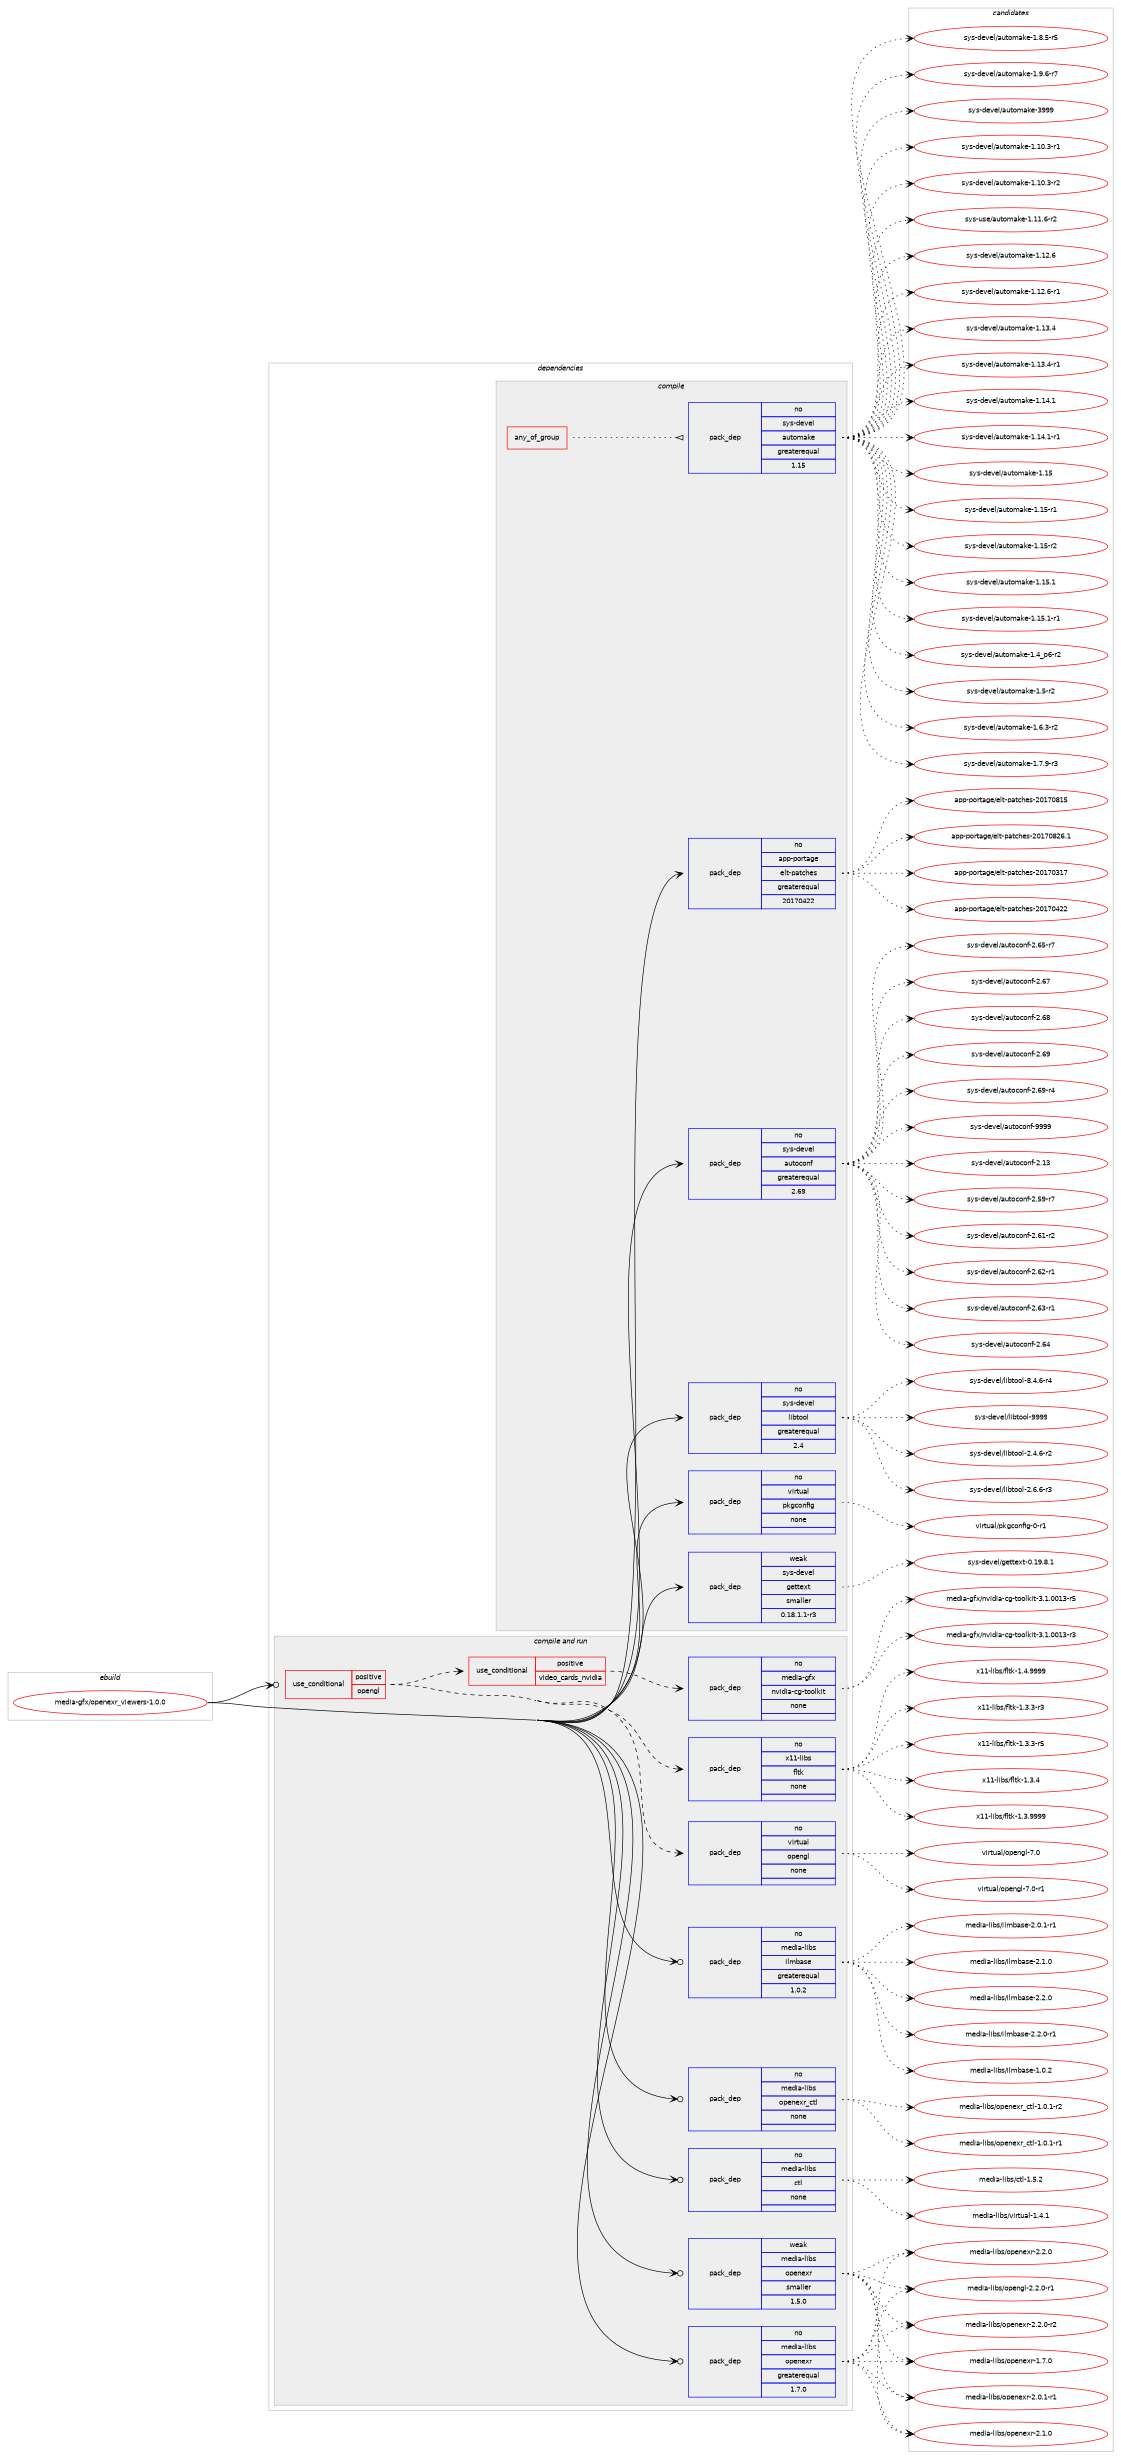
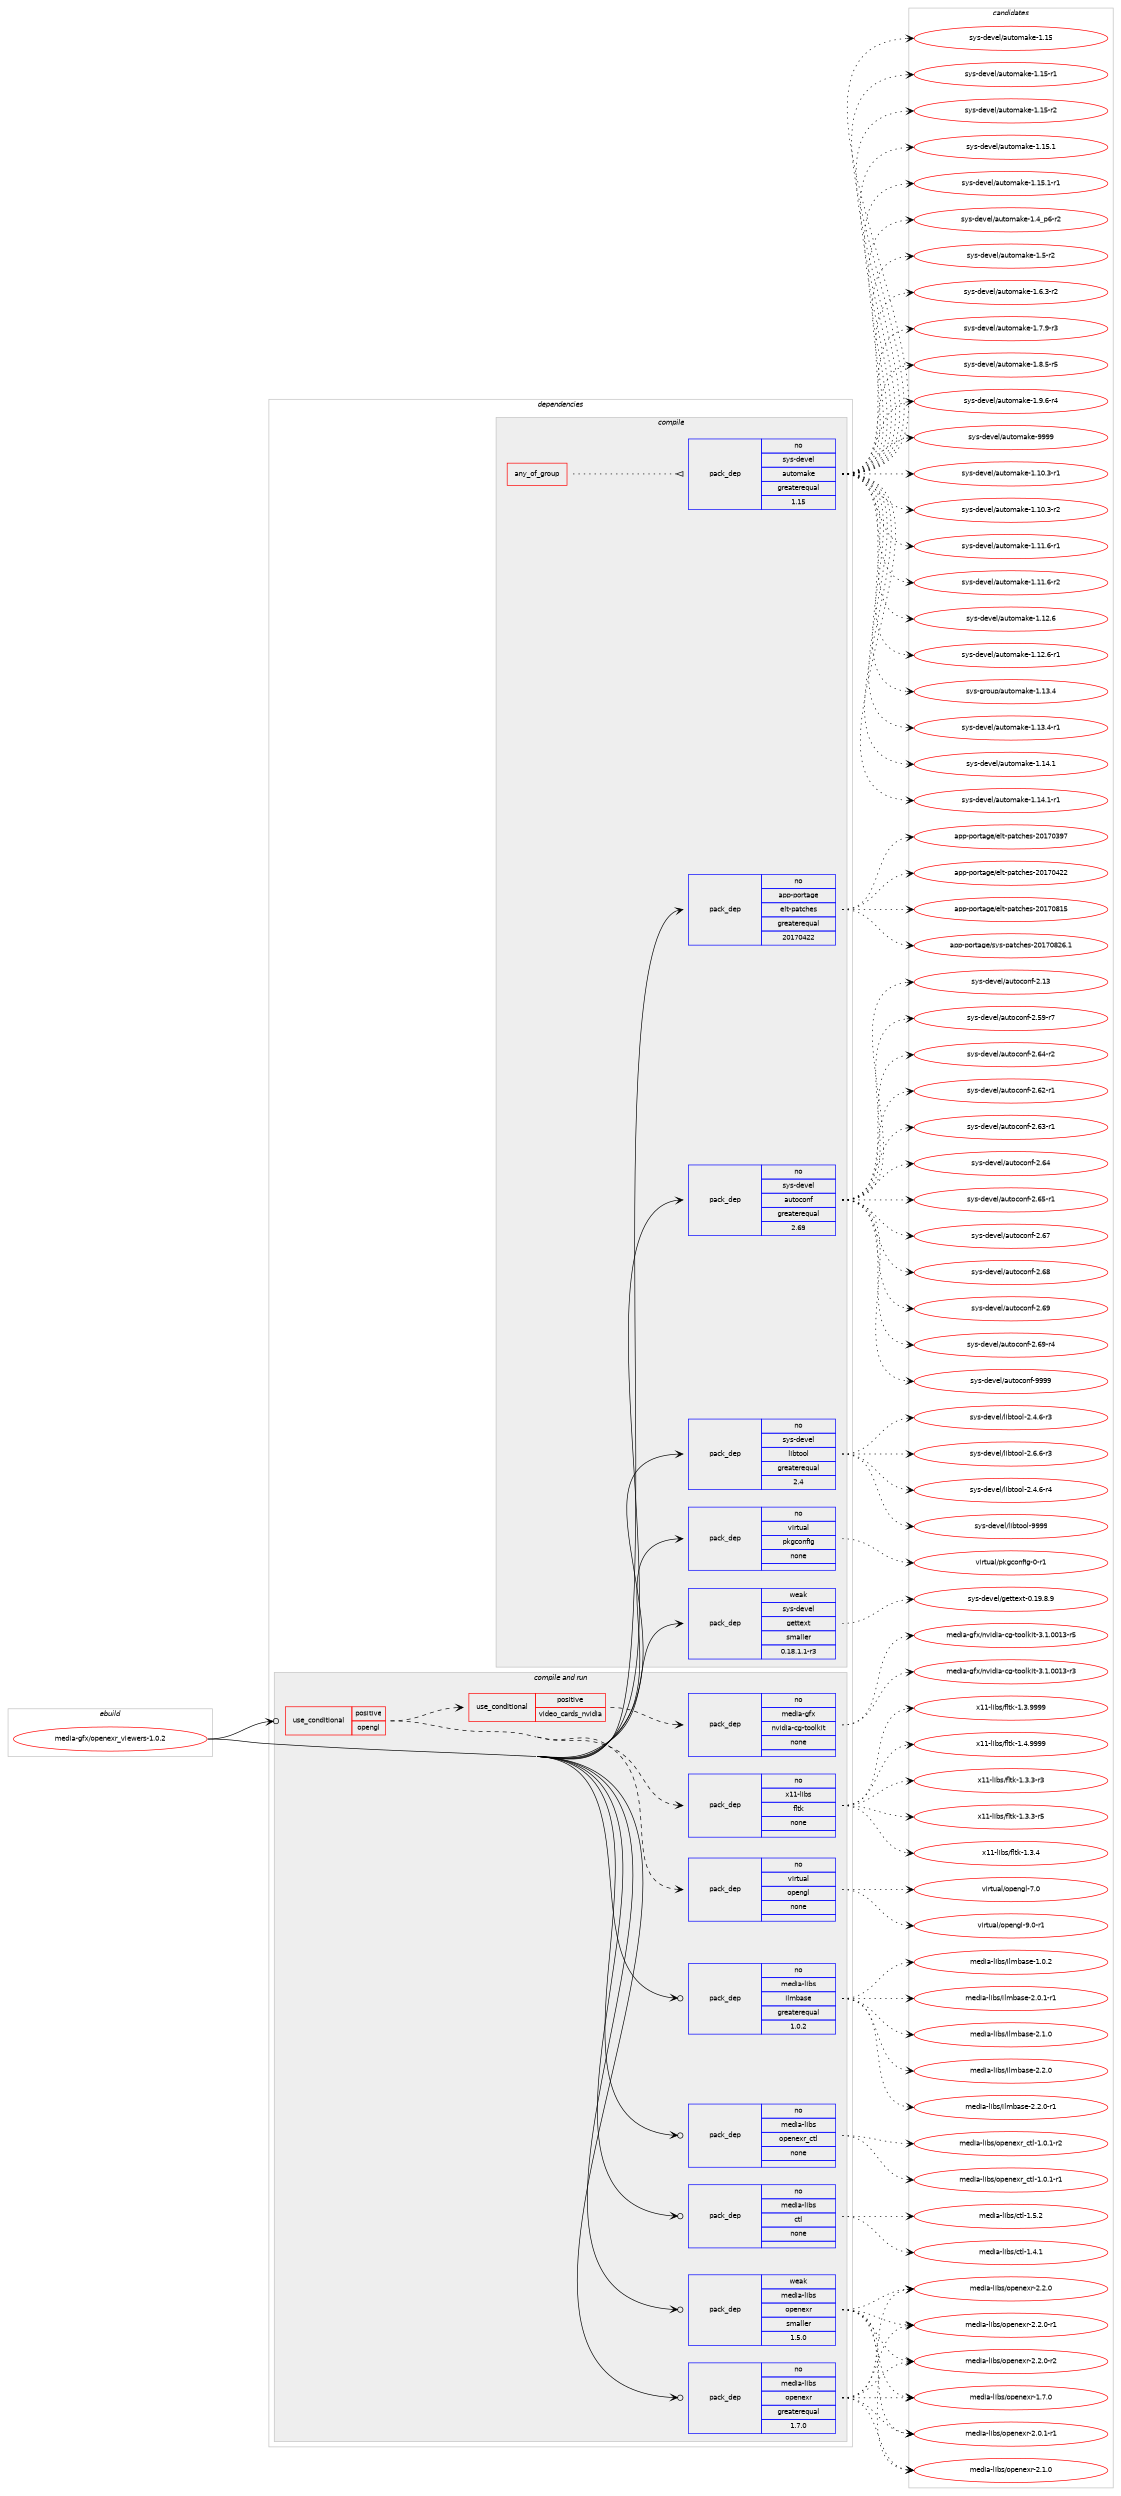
(1011, 75) -> (1011, 401)
(1011, 111) -> (1011, 438)
(1011, 220) -> (1011, 583)
(1011, 329) -> (1011, 692)
none -> (1011, 547)
(1011, 837) -> (1011, 946)
(1011, 873) -> (1011, 837)
(1011, 946) -> (1011, 1200)
(1011, 1236) -> (1011, 1055)
(1011, 1381) -> (1011, 1490)
(1011, 1454) -> (1011, 1418)
(1011, 1563) -> (1011, 1599)
(110, 1703) -> (110, 1739)
(1011, 1890) -> (1011, 1926)
(1011, 2216) -> (1011, 2253)
(1011, 2289) -> (1011, 2325)
